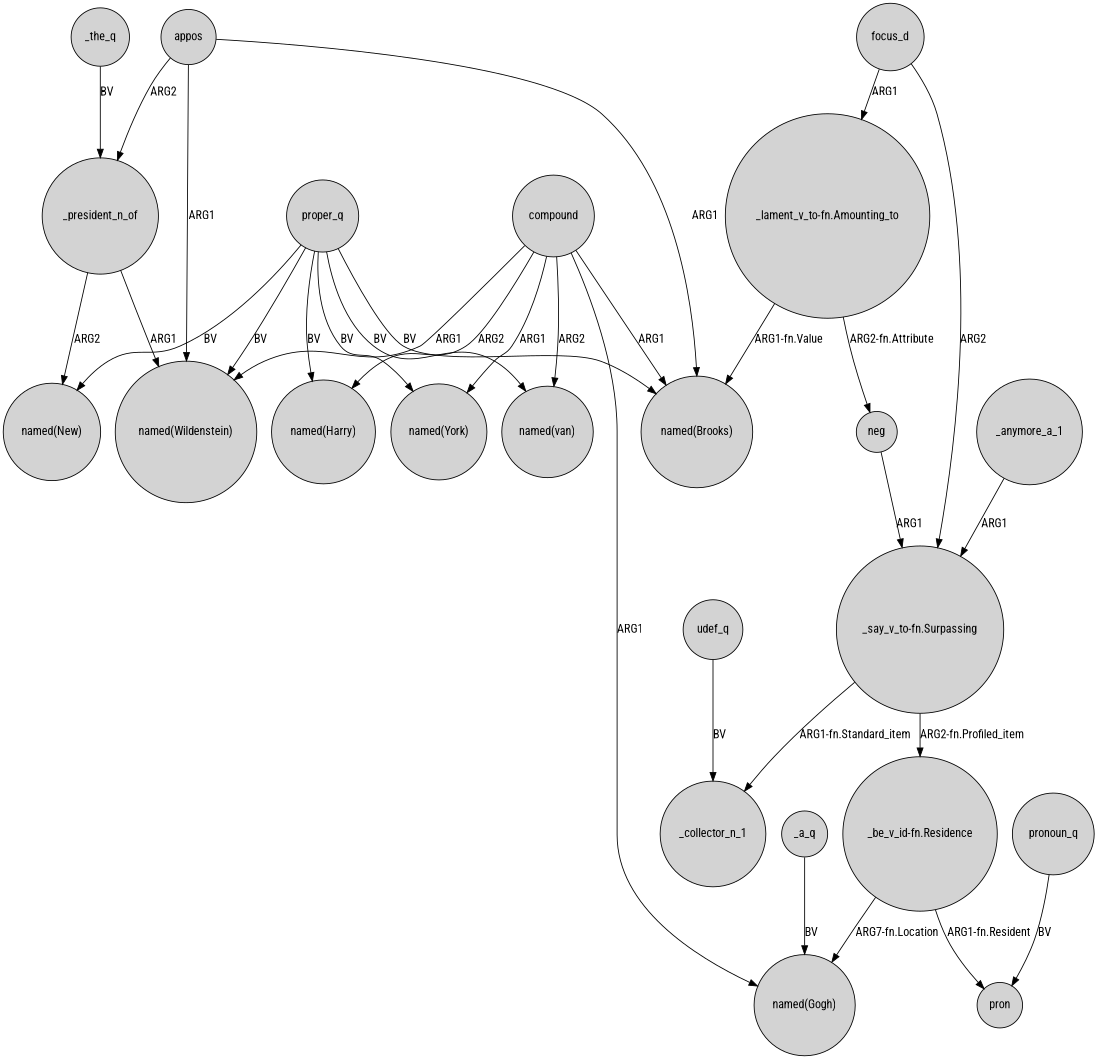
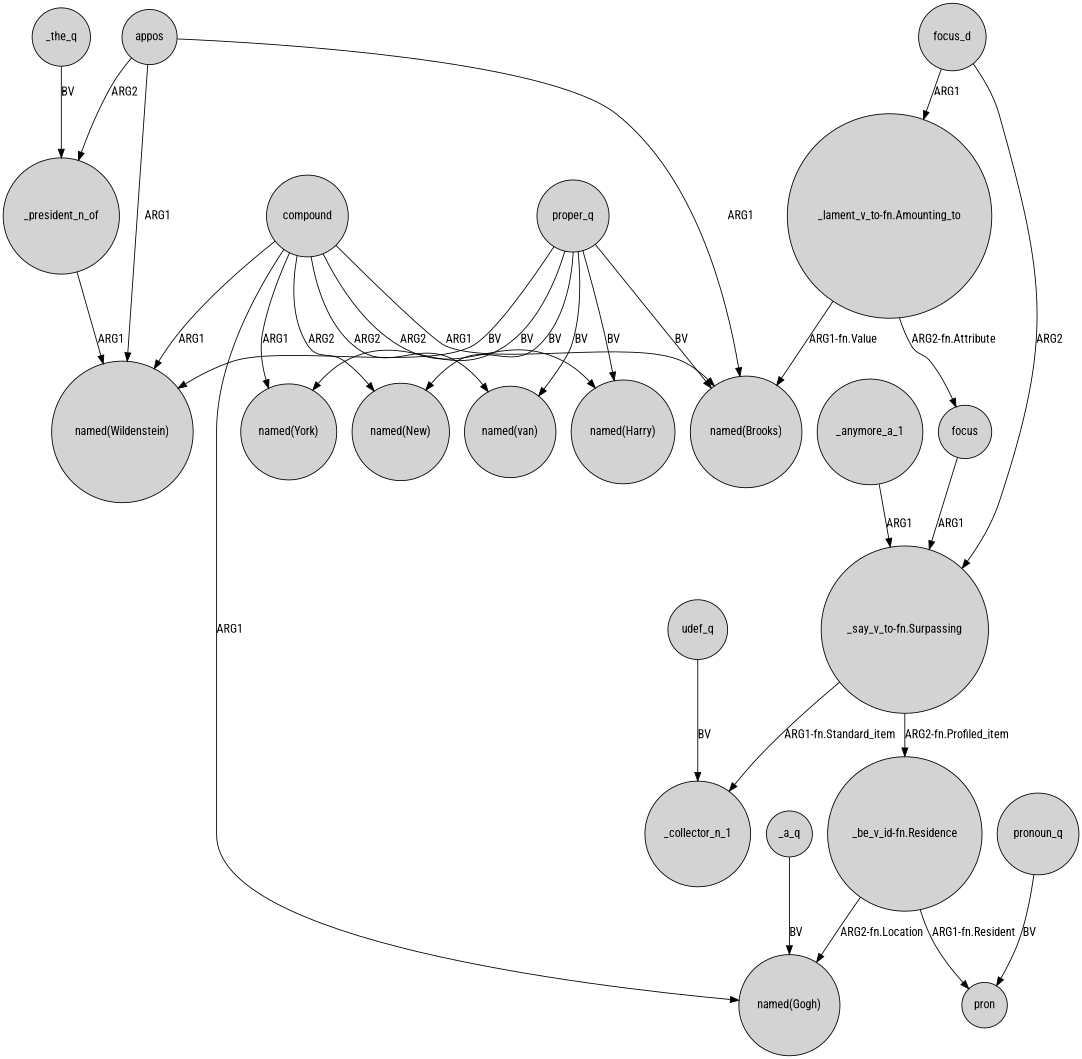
(76, 324) -> (304, 338)
(877, 432) -> (965, 432)
(897, 933) -> (882, 933)
